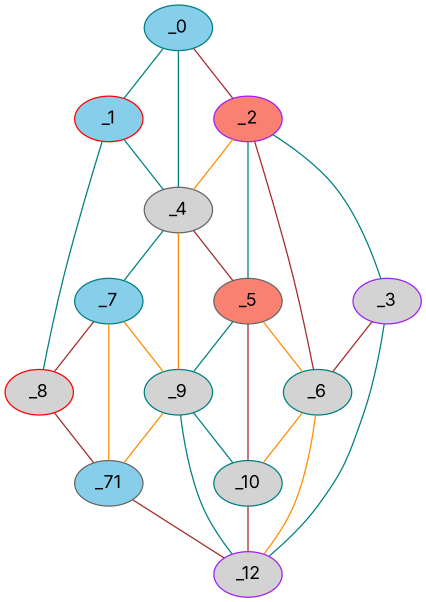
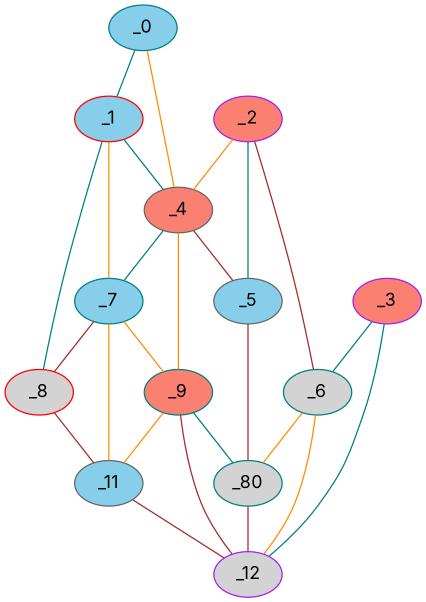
(213, 73) -> none
(178, 119) -> (161, 119)
(341, 196) -> none
none -> (109, 210)
(178, 210) -> (178, 210)
(248, 301) -> (248, 301)
(387, 301) -> (387, 301)
(213, 347) -> none
(283, 347) -> none
(352, 347) -> (352, 347)
(178, 392) -> (178, 392)
(109, 483) -> (109, 483)
(248, 483) -> (248, 483)
(196, 488) -> (196, 488)
